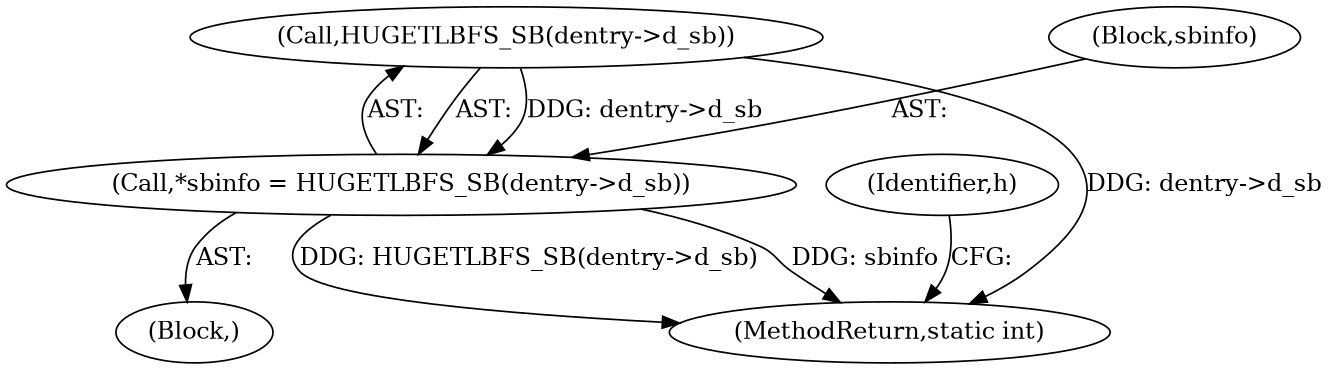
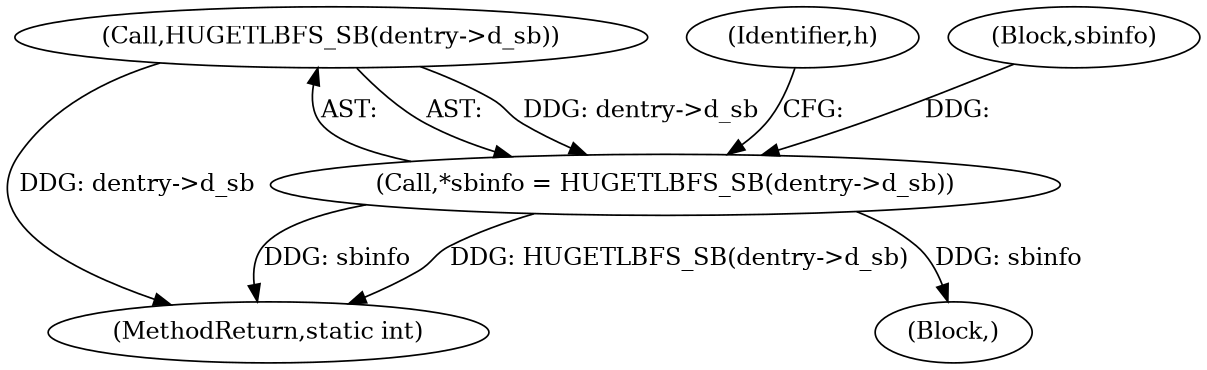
(924, 111) -> (961, 111)
(950, 254) -> (775, 111)
(228, 259) -> (1009, 259)
